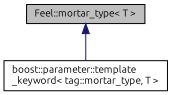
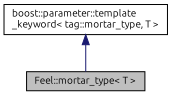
(86, 47) -> (86, 58)
